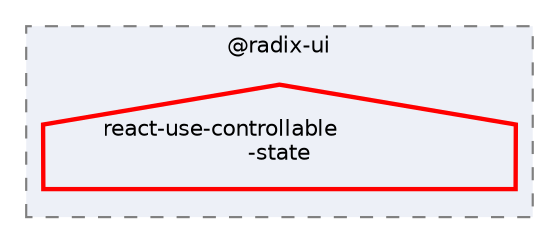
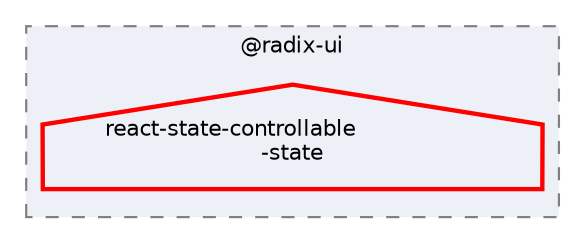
(279, 142) -> (293, 142)
